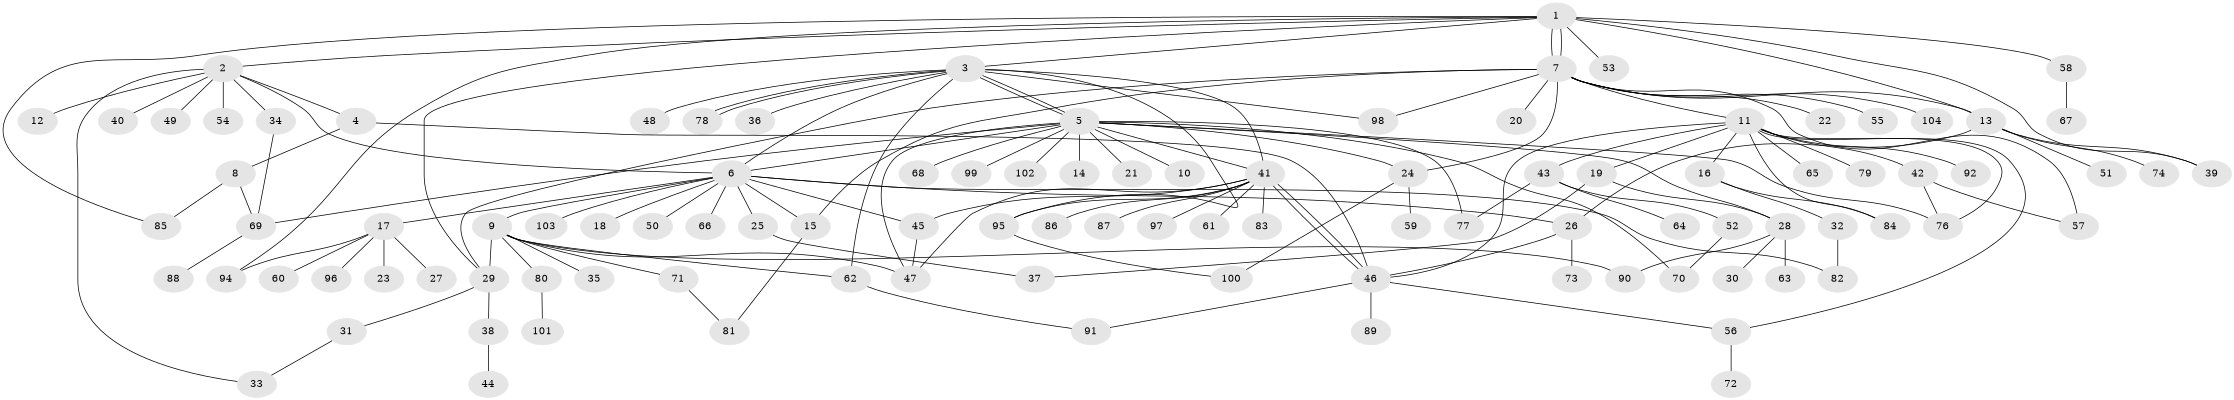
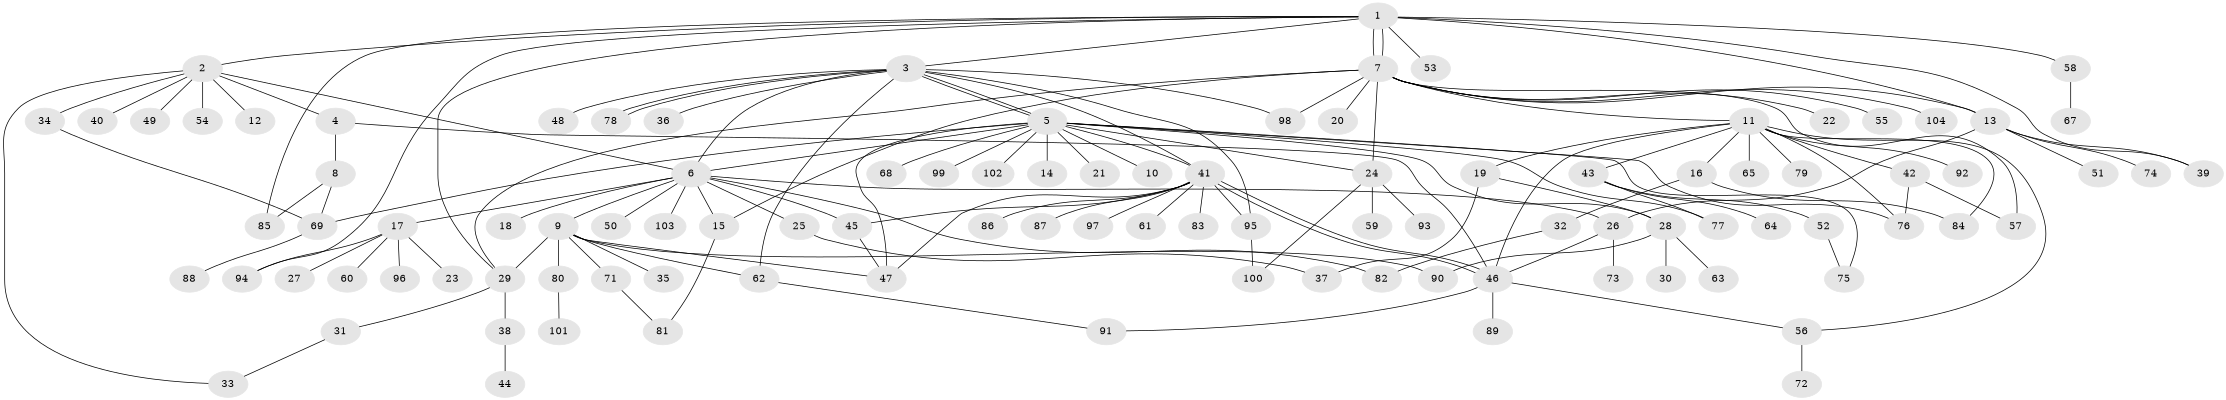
(705, 226) -> none
none -> (1425, 226)
(1679, 279) -> (1844, 279)
